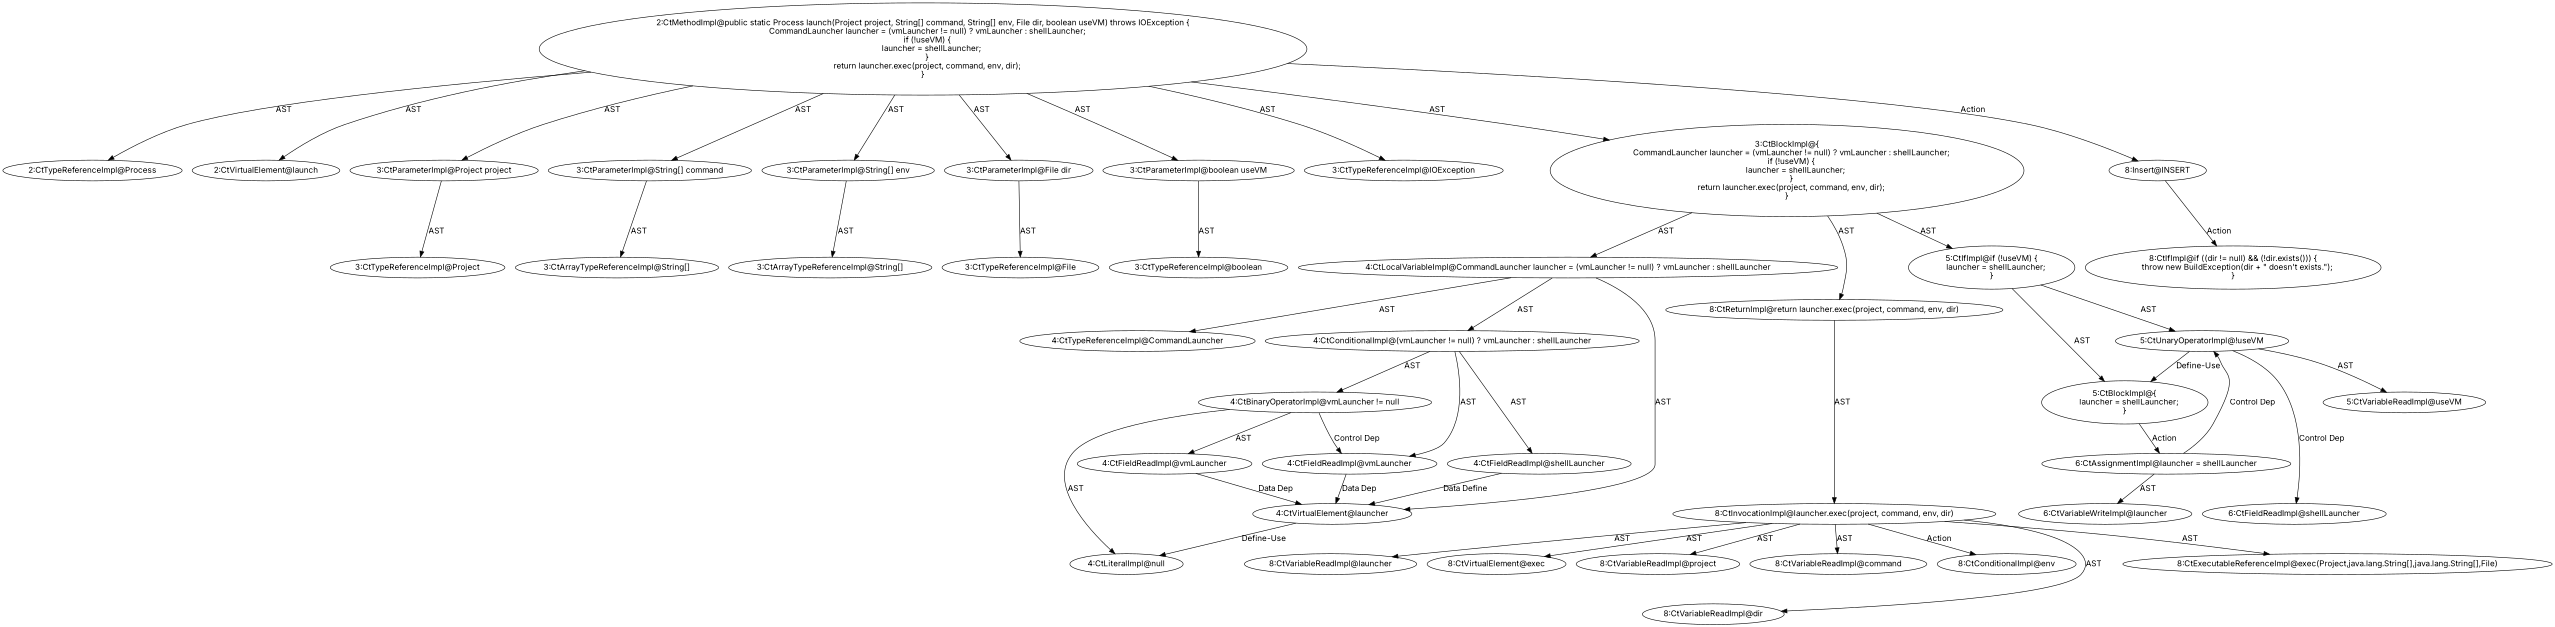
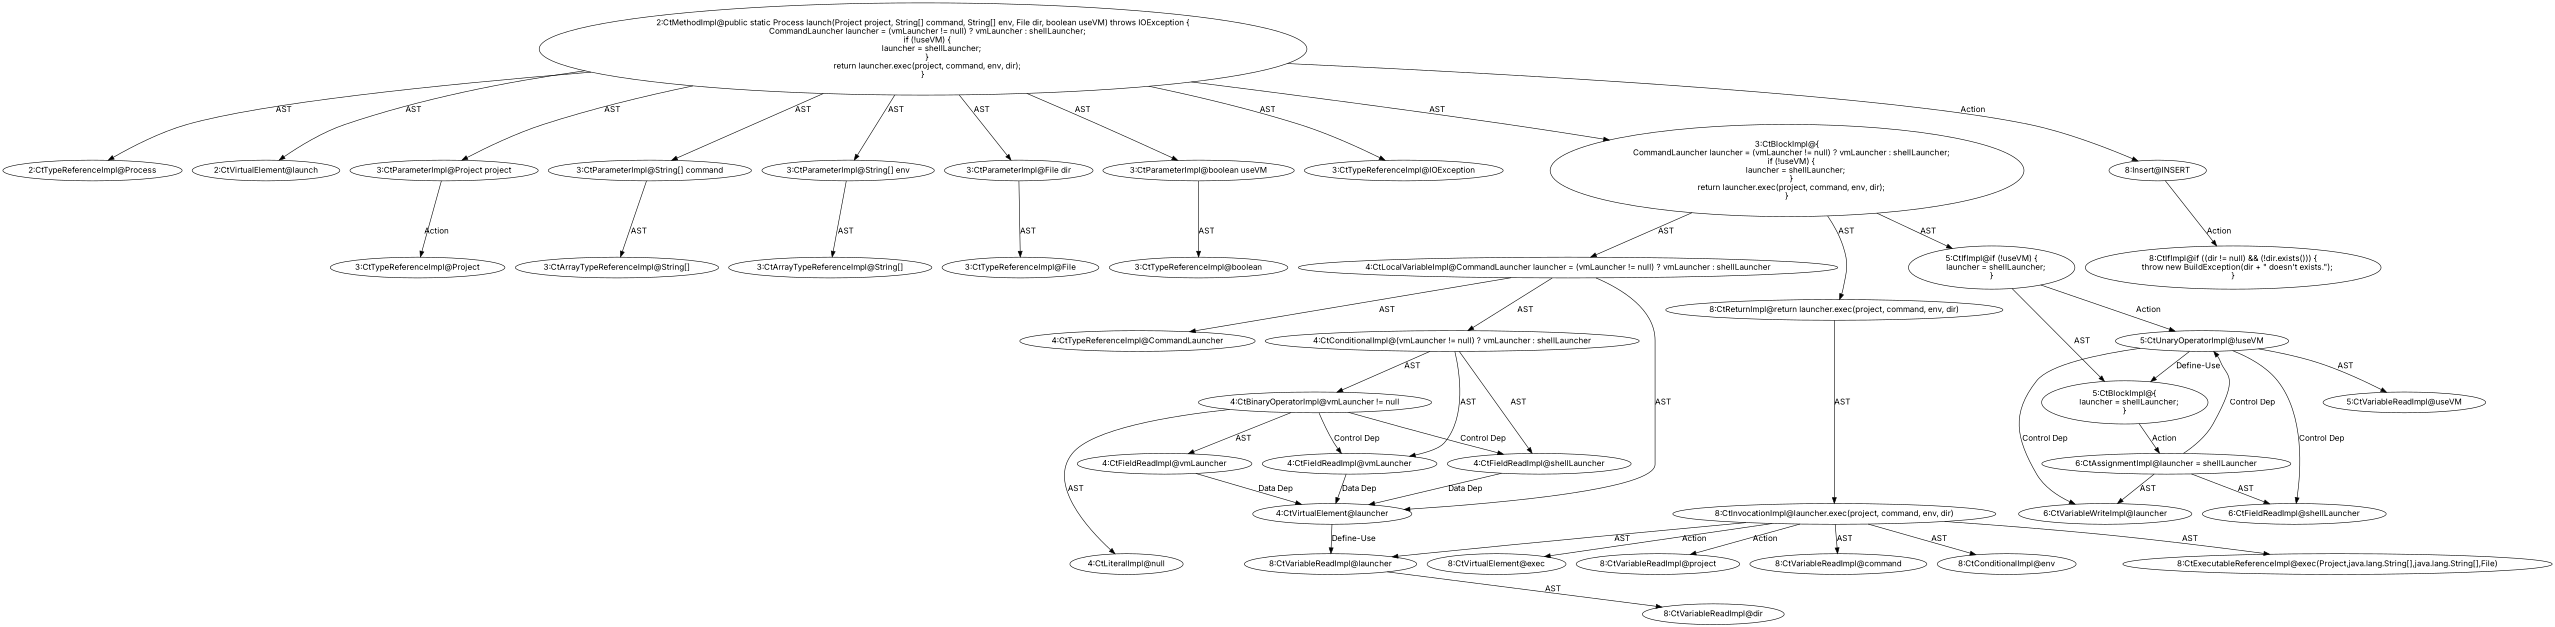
(437, 231) -> (437, 231)
(2148, 310) -> (2148, 310)
none -> (2027, 395)
none -> (1423, 433)
none -> (2228, 488)
(1465, 489) -> (1465, 489)
(1230, 539) -> (1332, 536)
(1694, 539) -> (1694, 539)
(1765, 539) -> (1765, 539)
(1939, 539) -> (1939, 539)
(2008, 594) -> (1522, 589)
